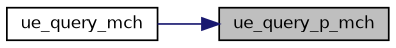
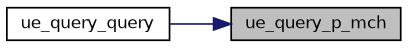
(82, 24) -> (88, 24)
